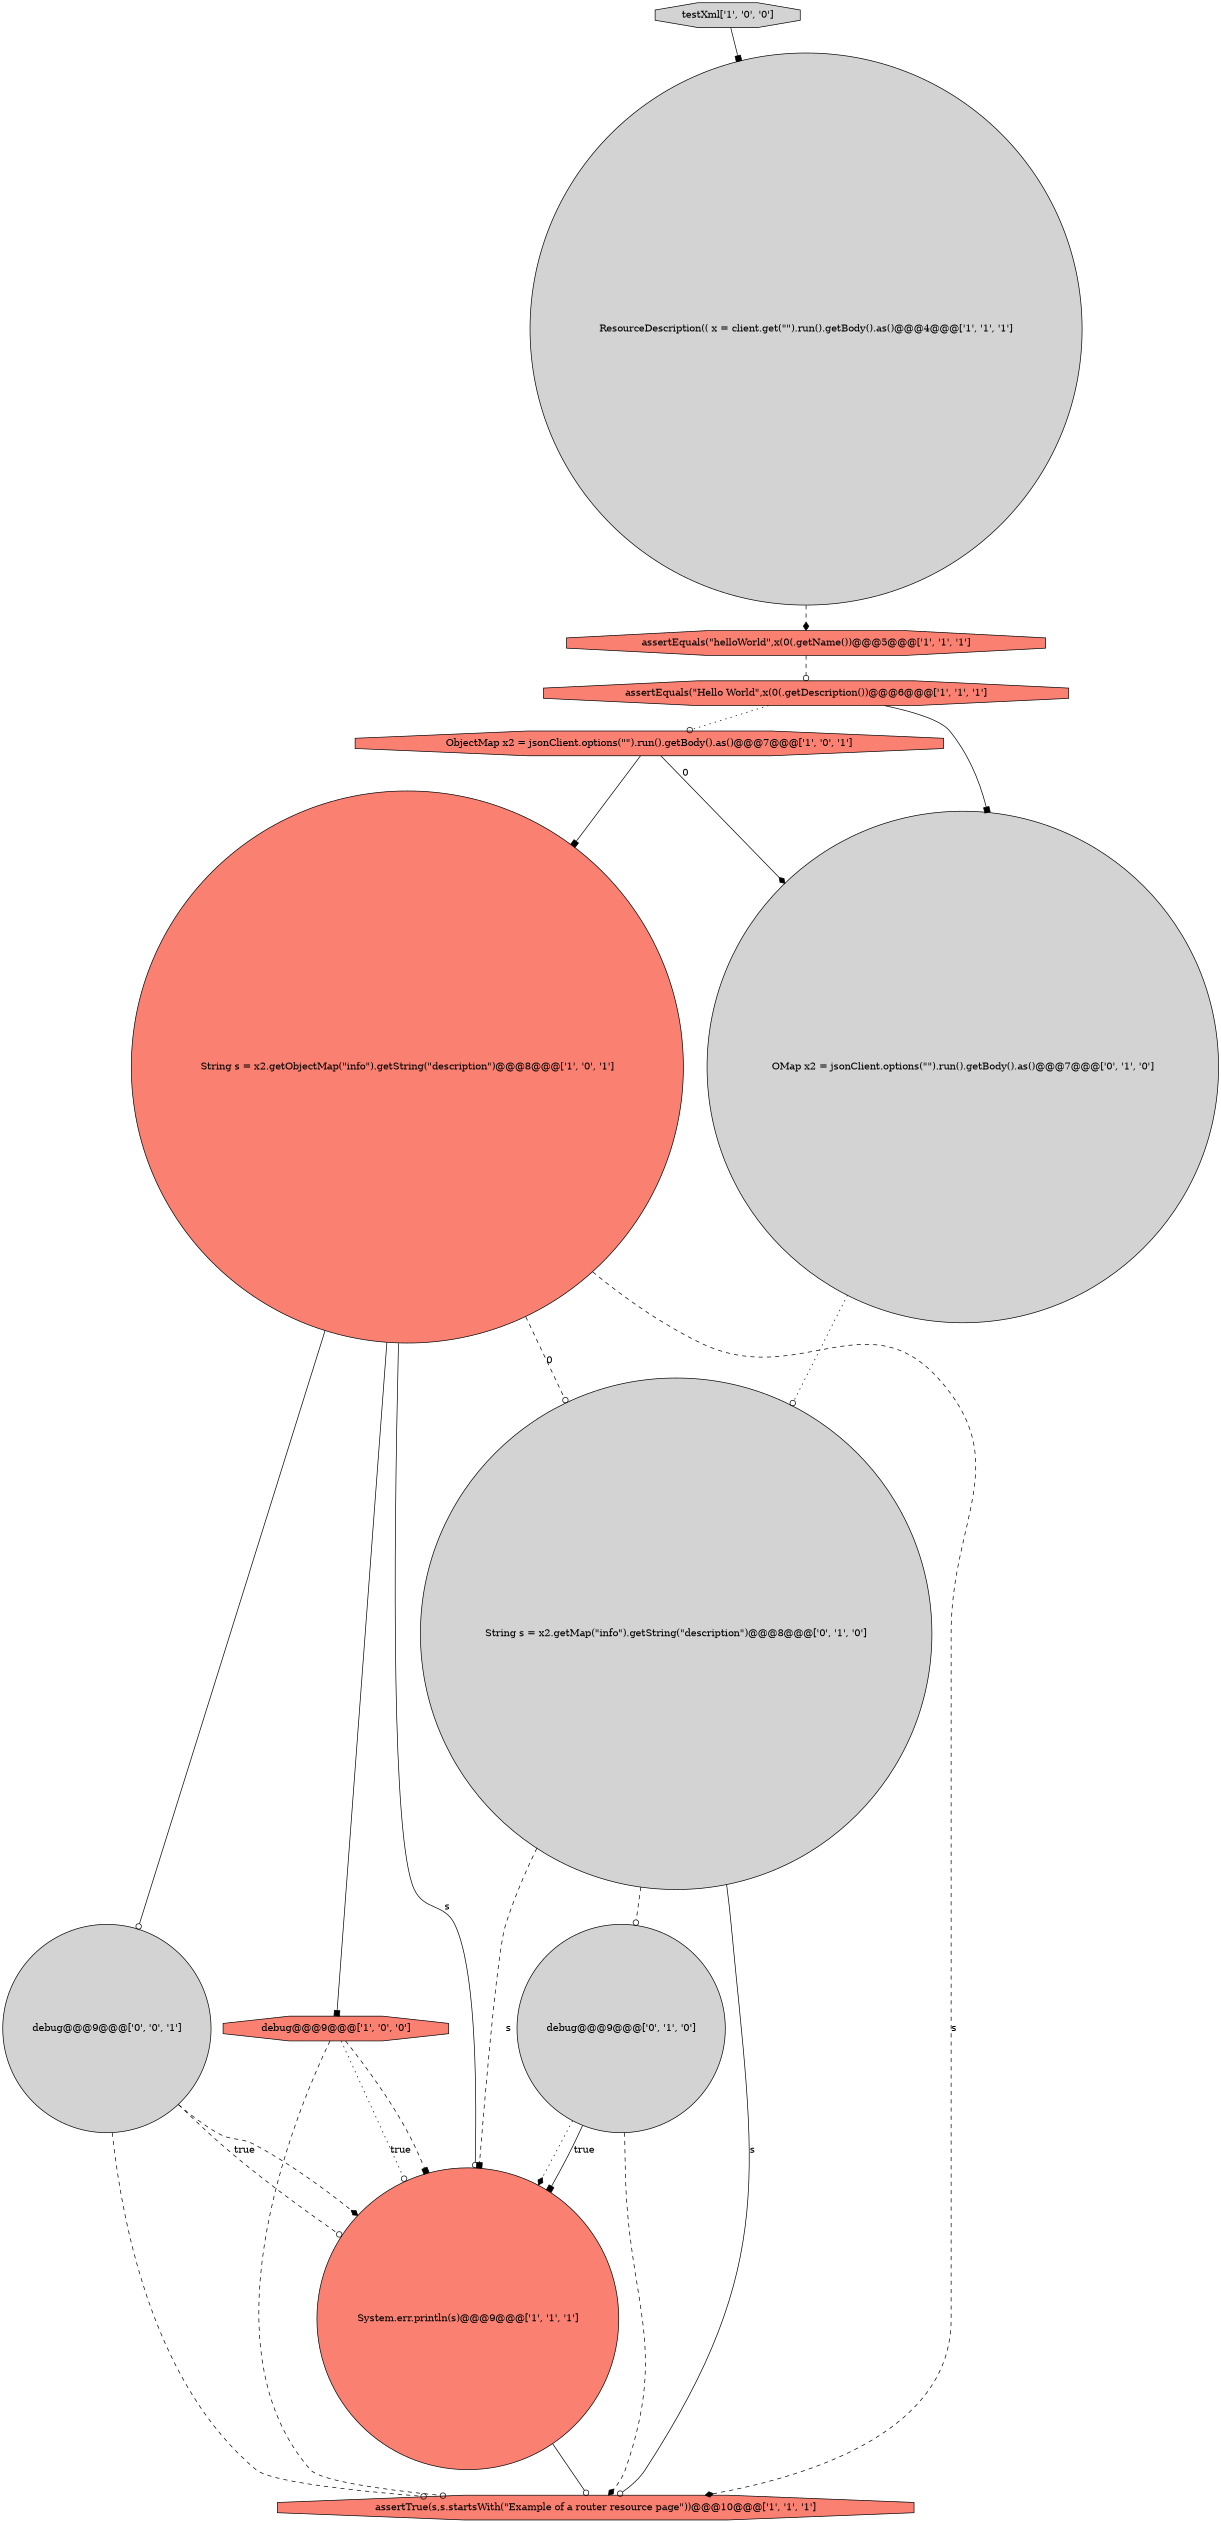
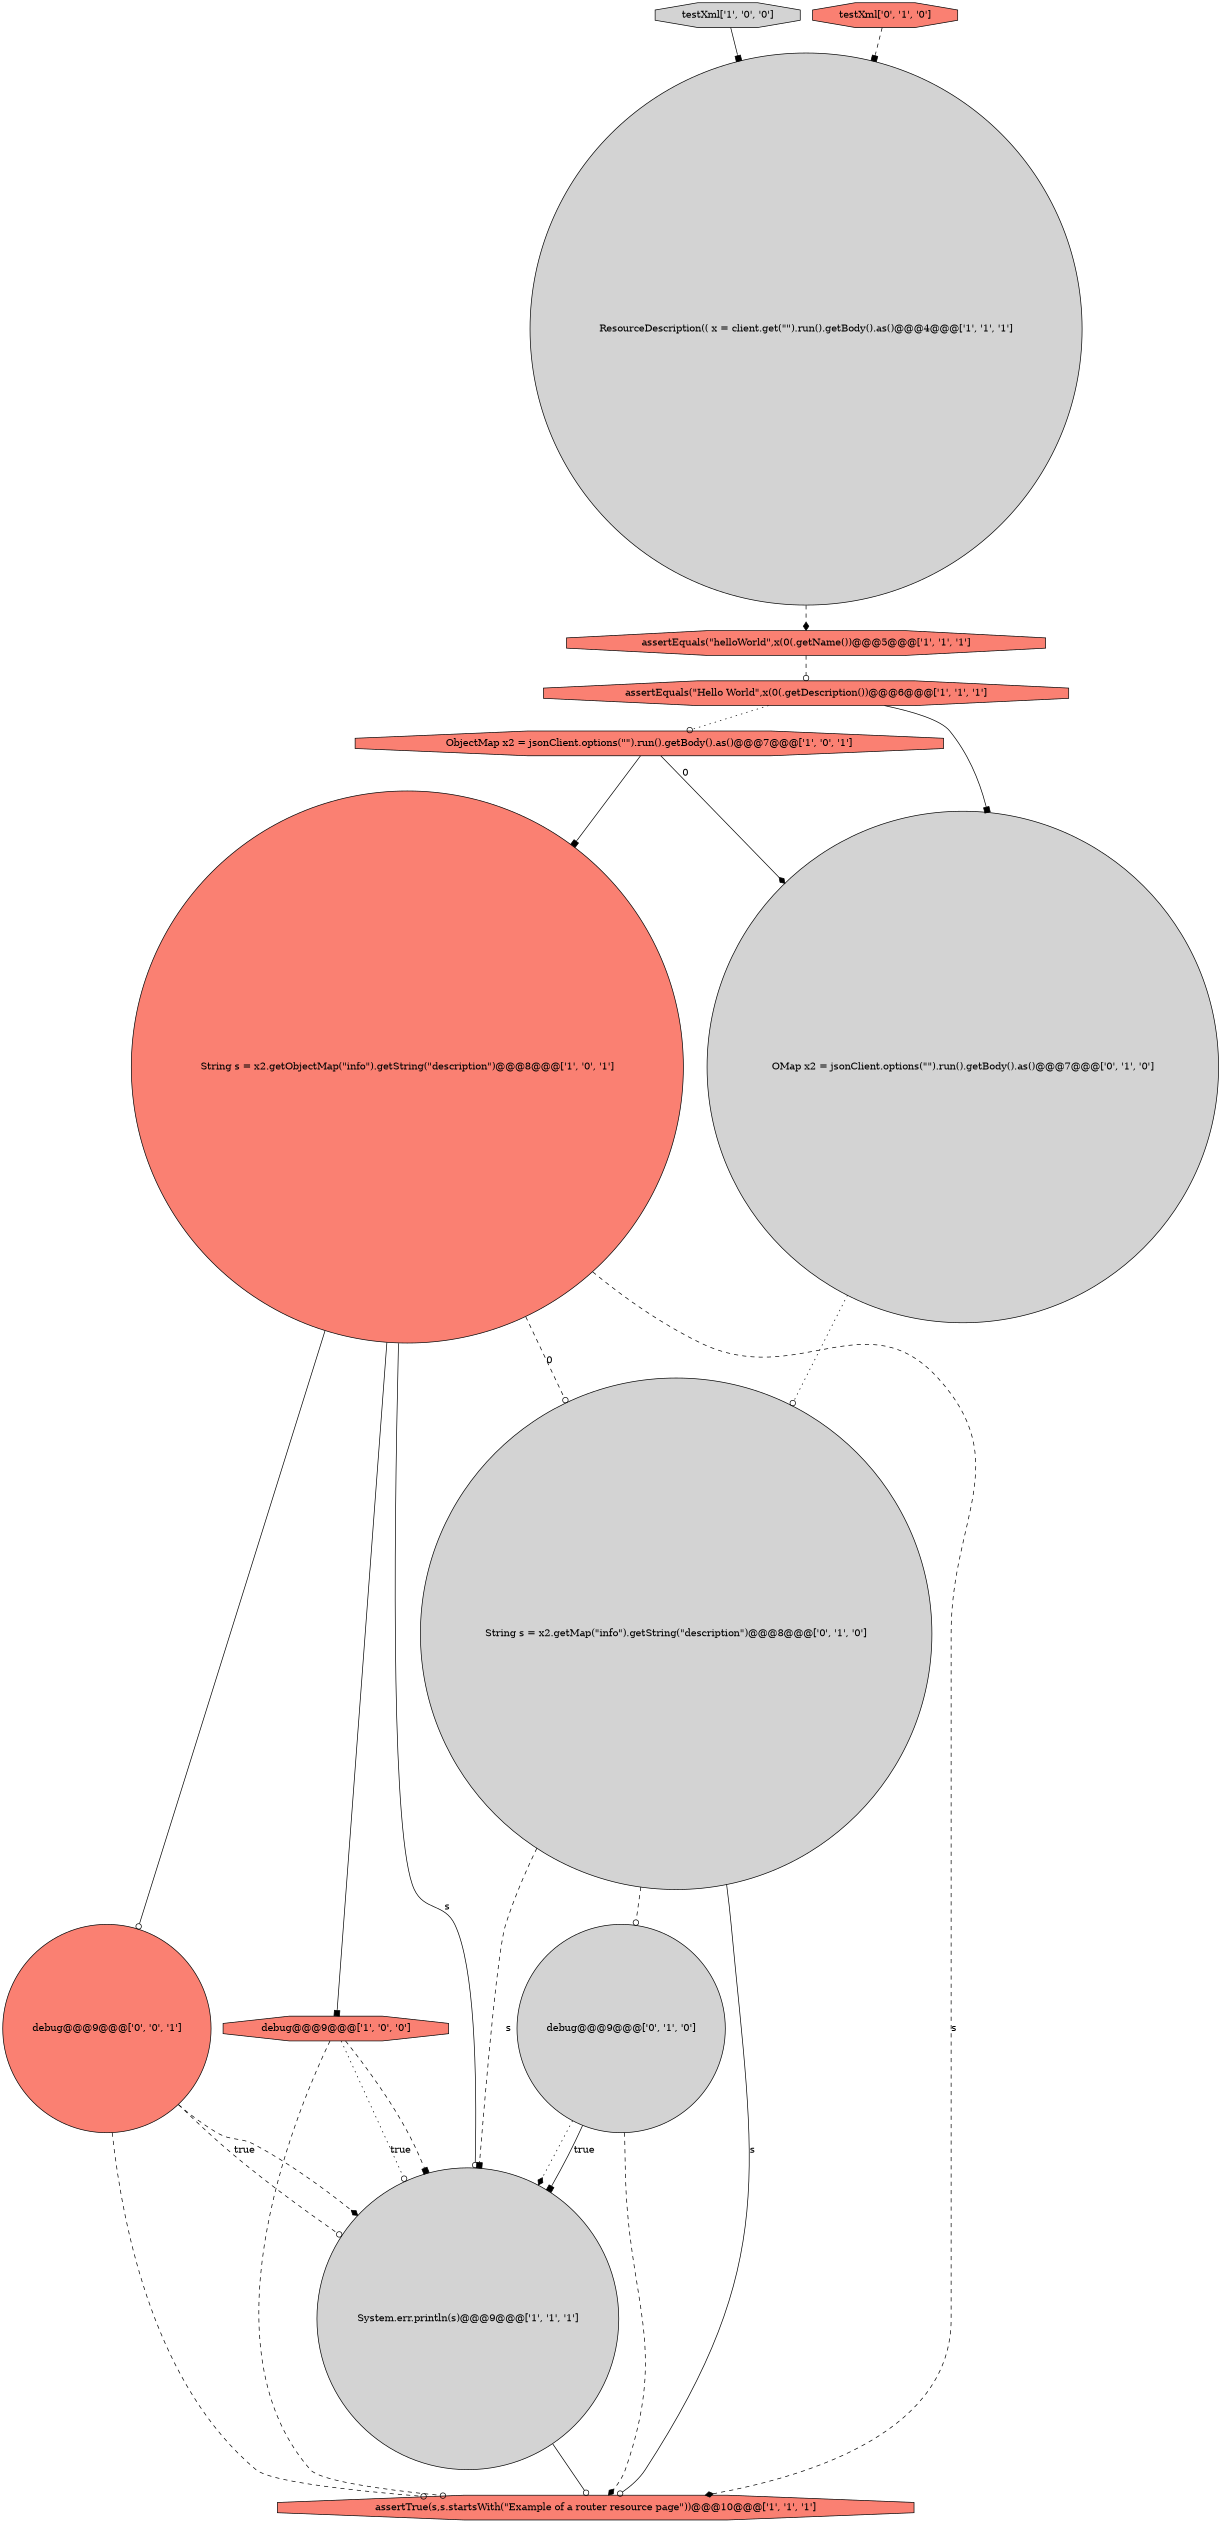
none -> (885, 15)
(107, 2029) -> (107, 2029)
(468, 2319) -> (468, 2319)
